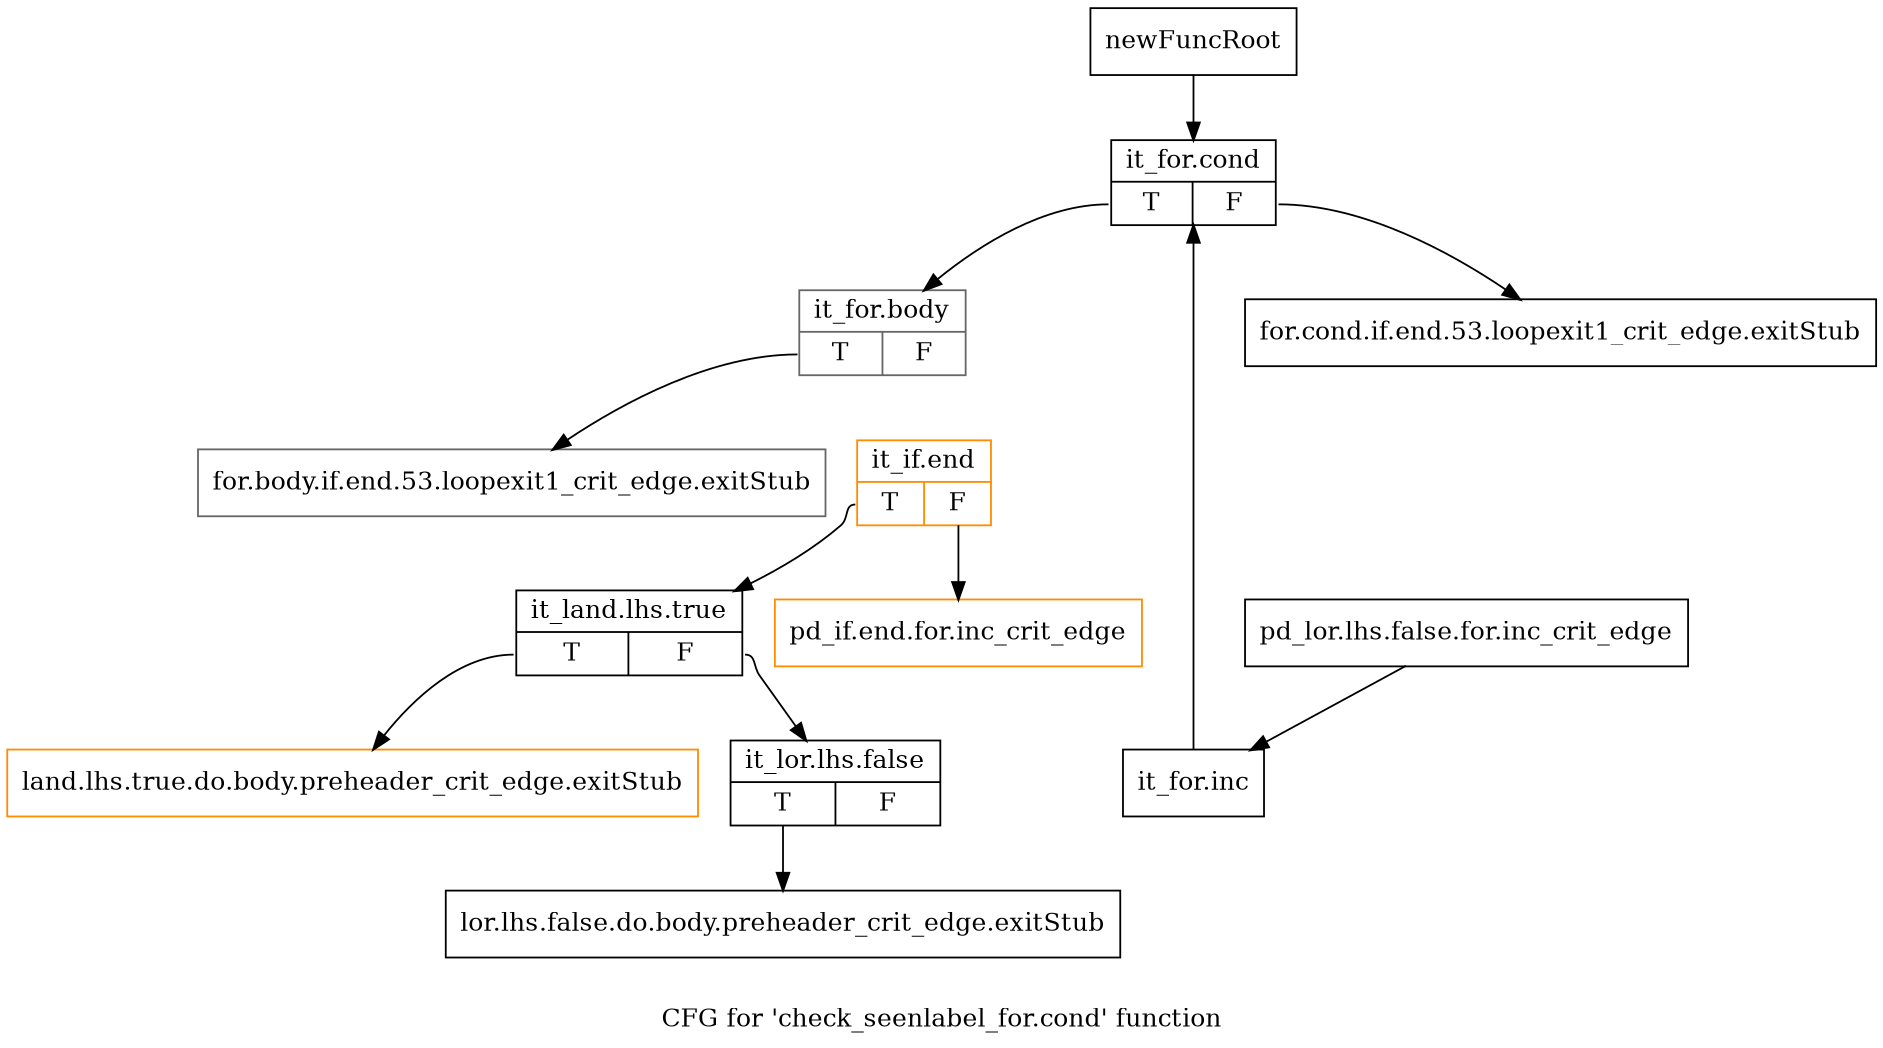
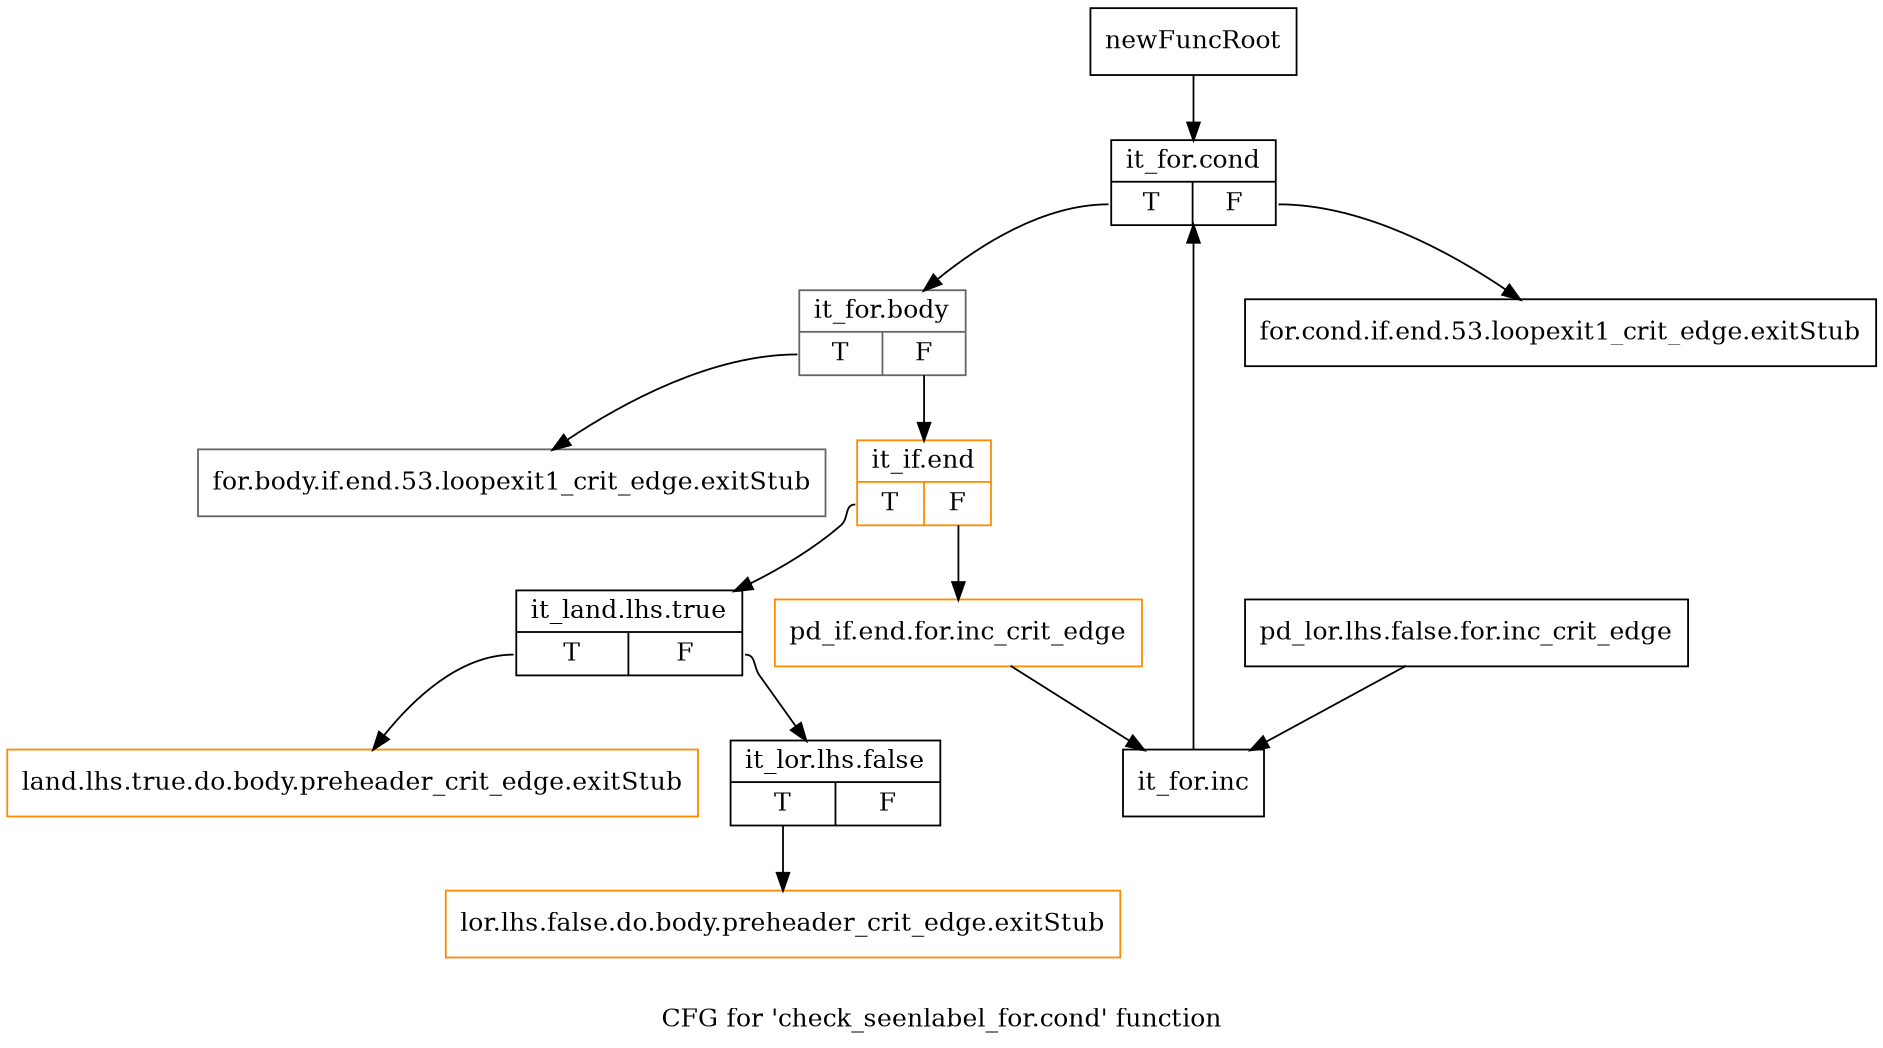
none -> (924, 399)
none -> (1070, 703)
(783, 924) -> (783, 924)
